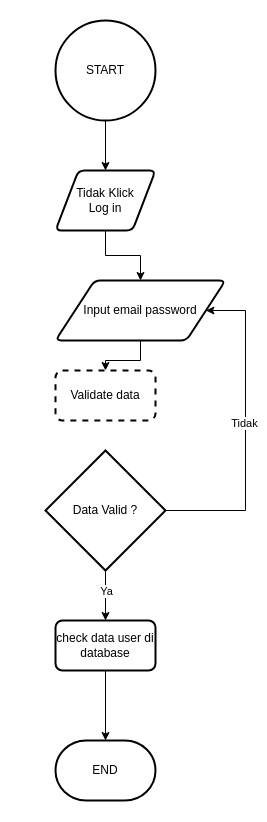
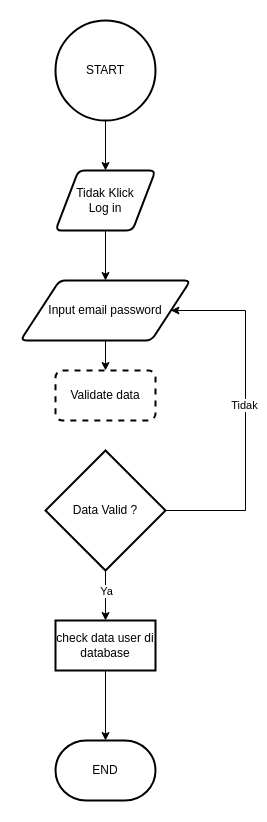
(141, 311) -> (106, 311)
(106, 646) -> (106, 646)
